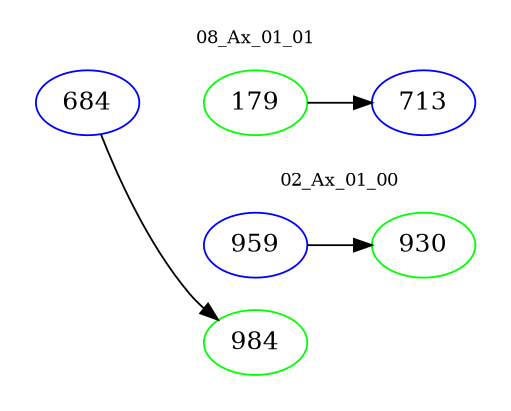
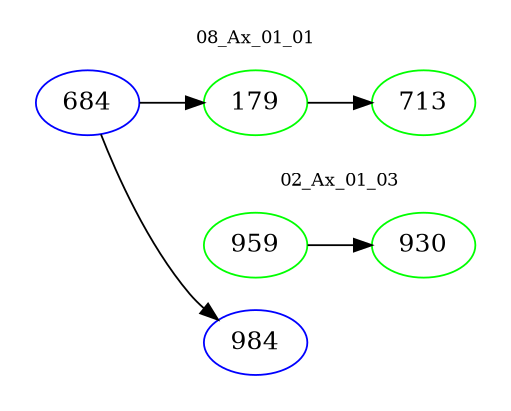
none -> (163, 103)
(424, 103) -> (424, 103)
(340, 181) -> (340, 181)
(256, 245) -> (256, 245)
(256, 343) -> (256, 343)
